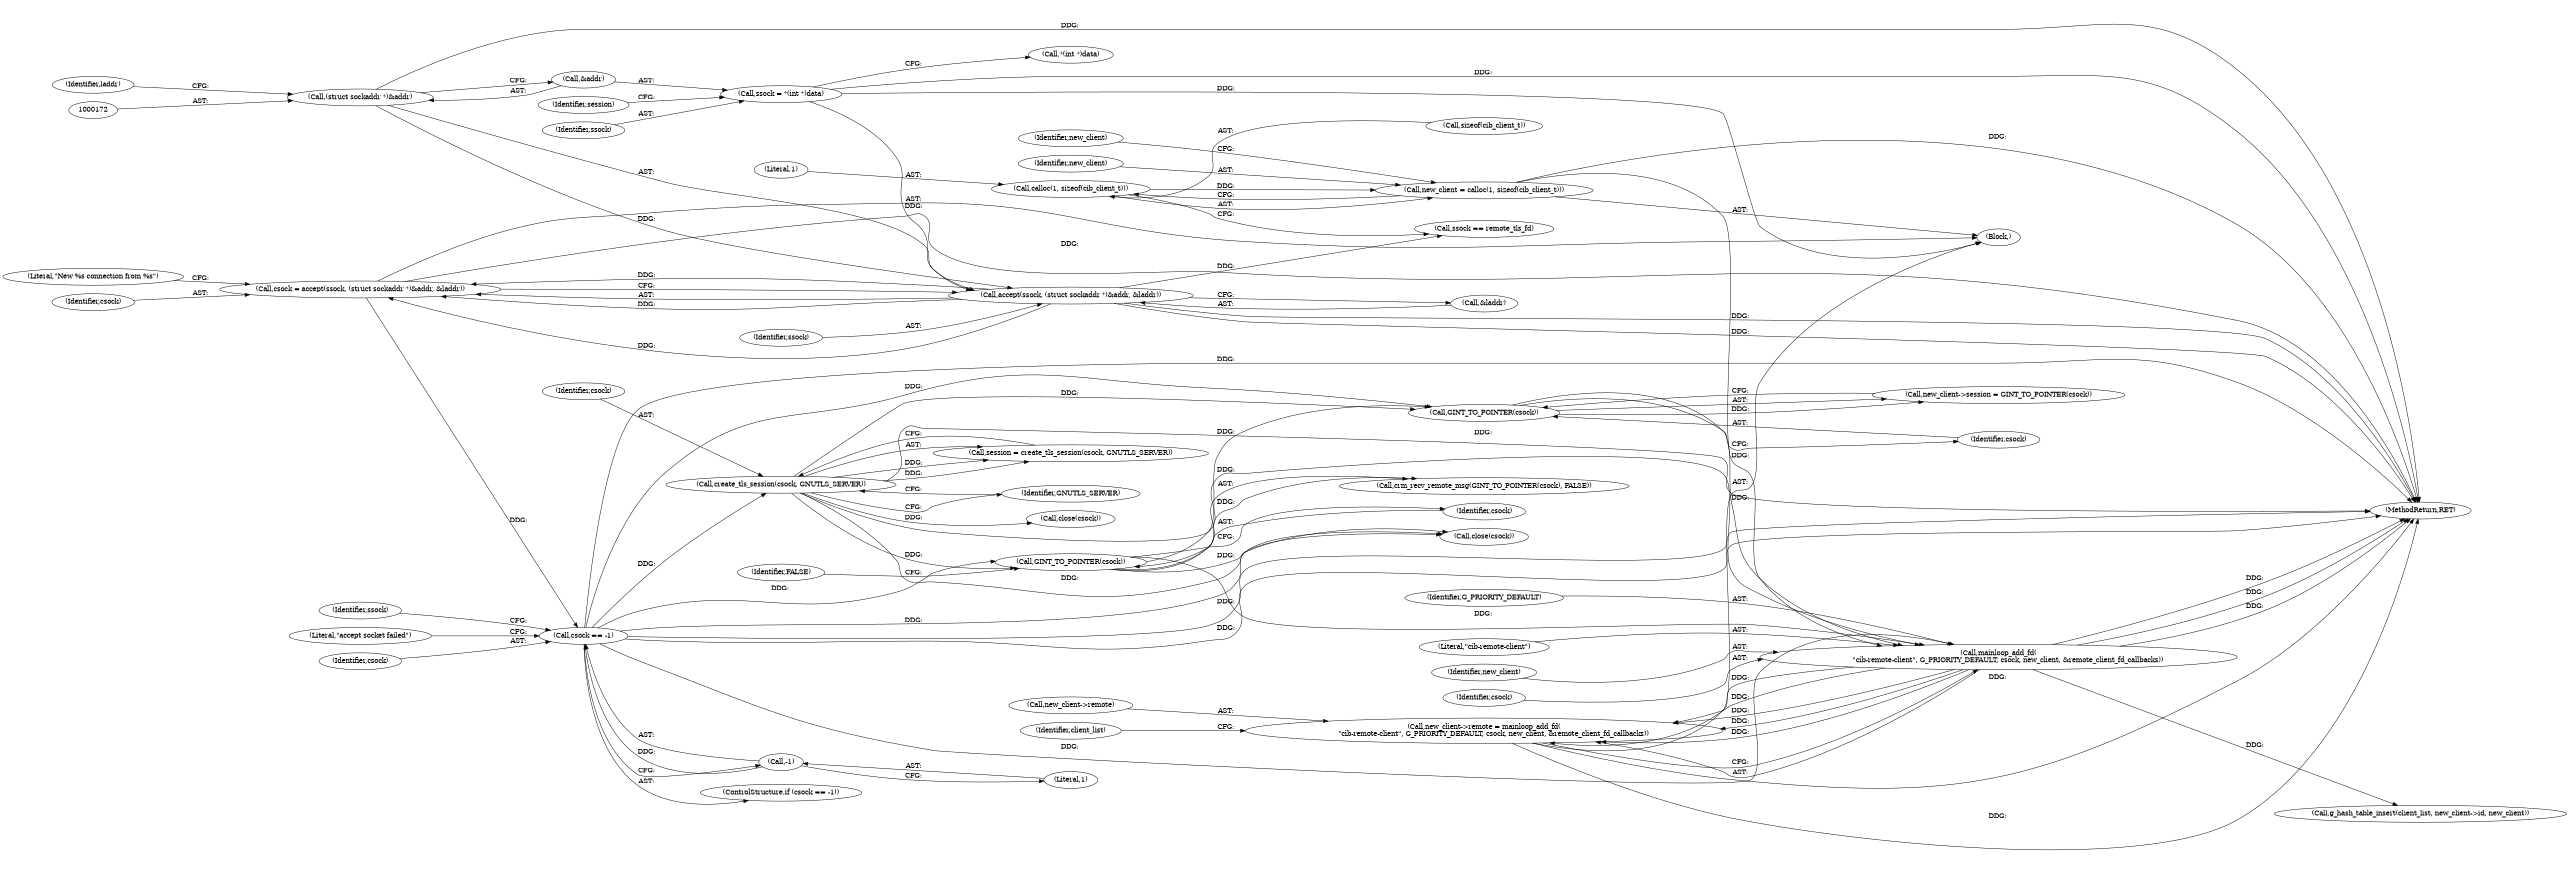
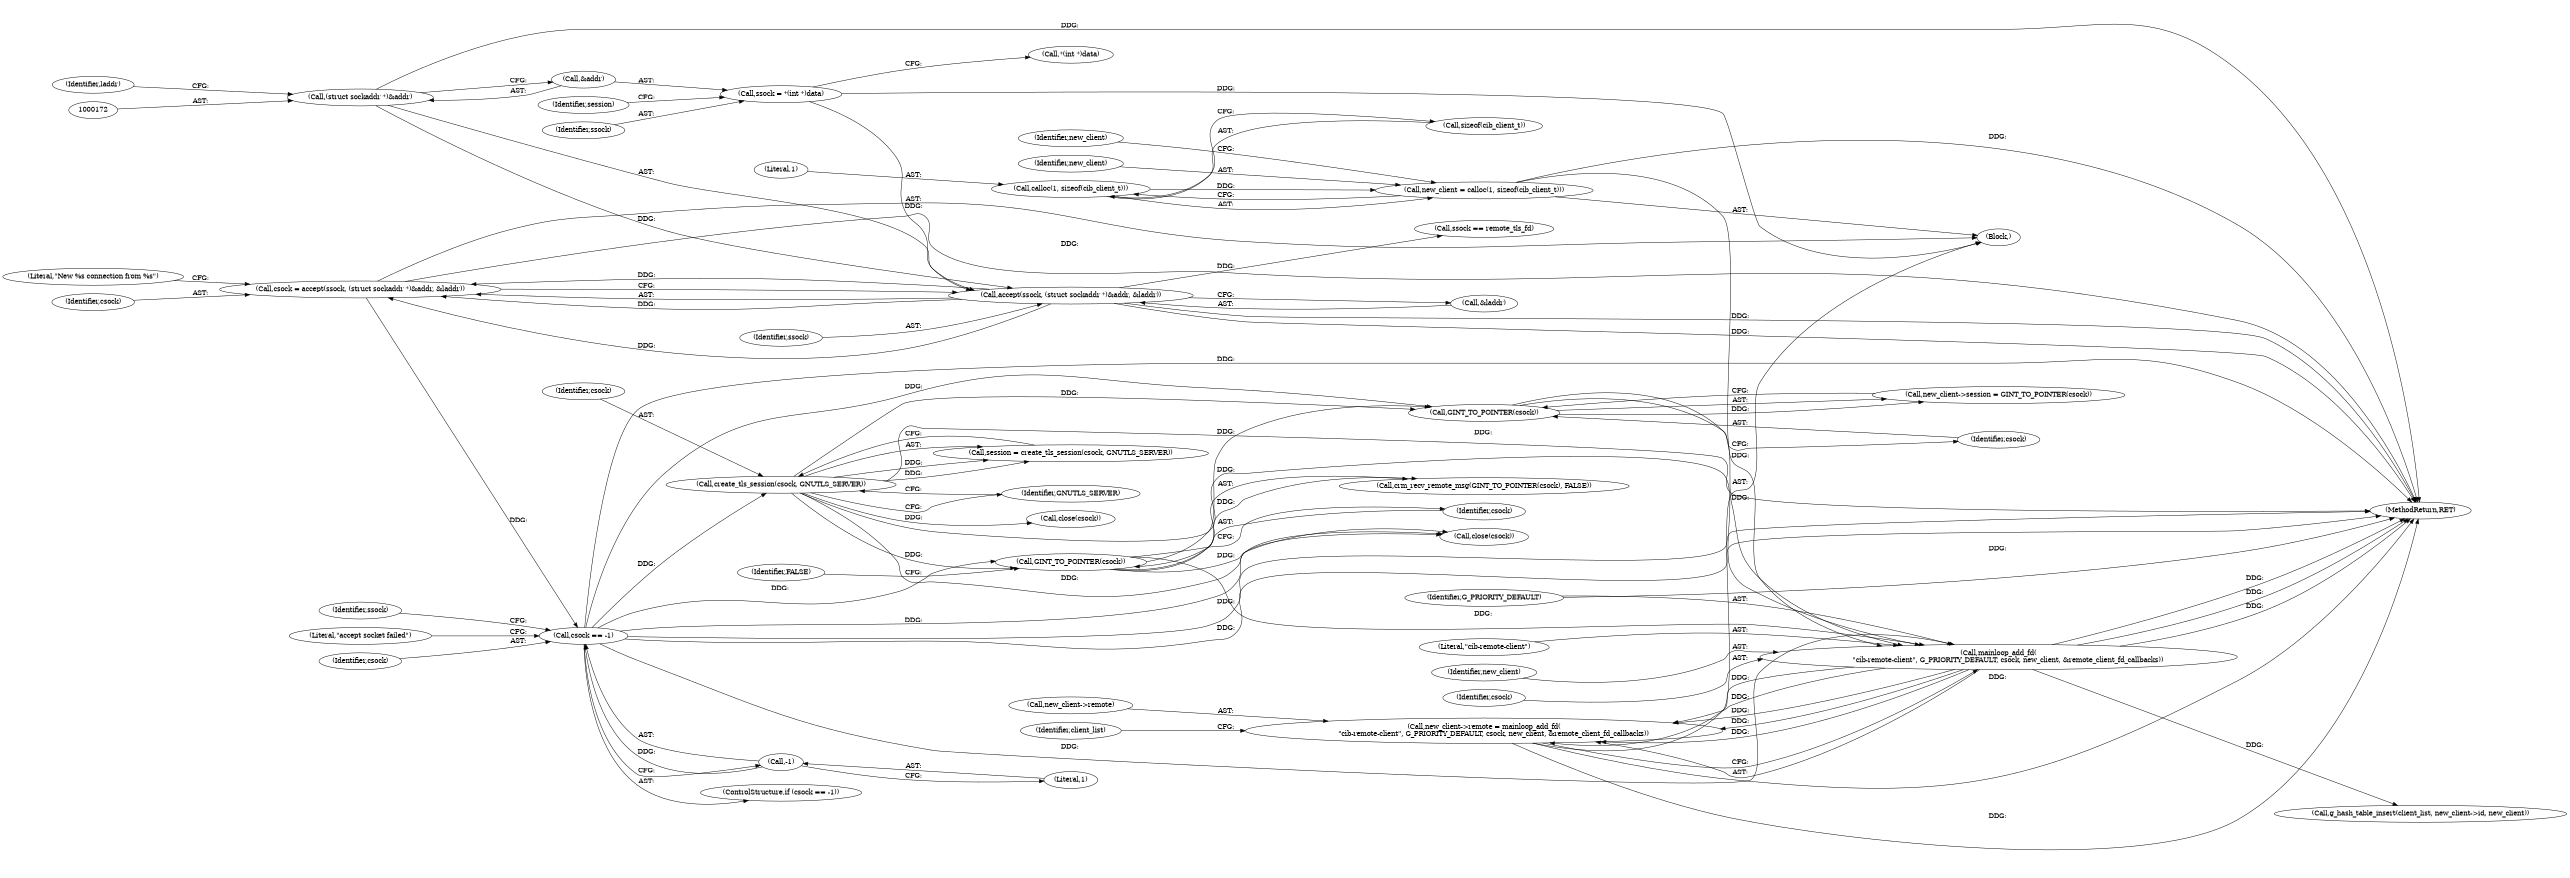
(1748, 76) -> (1979, 579)
(1274, 230) -> (1239, 115)
